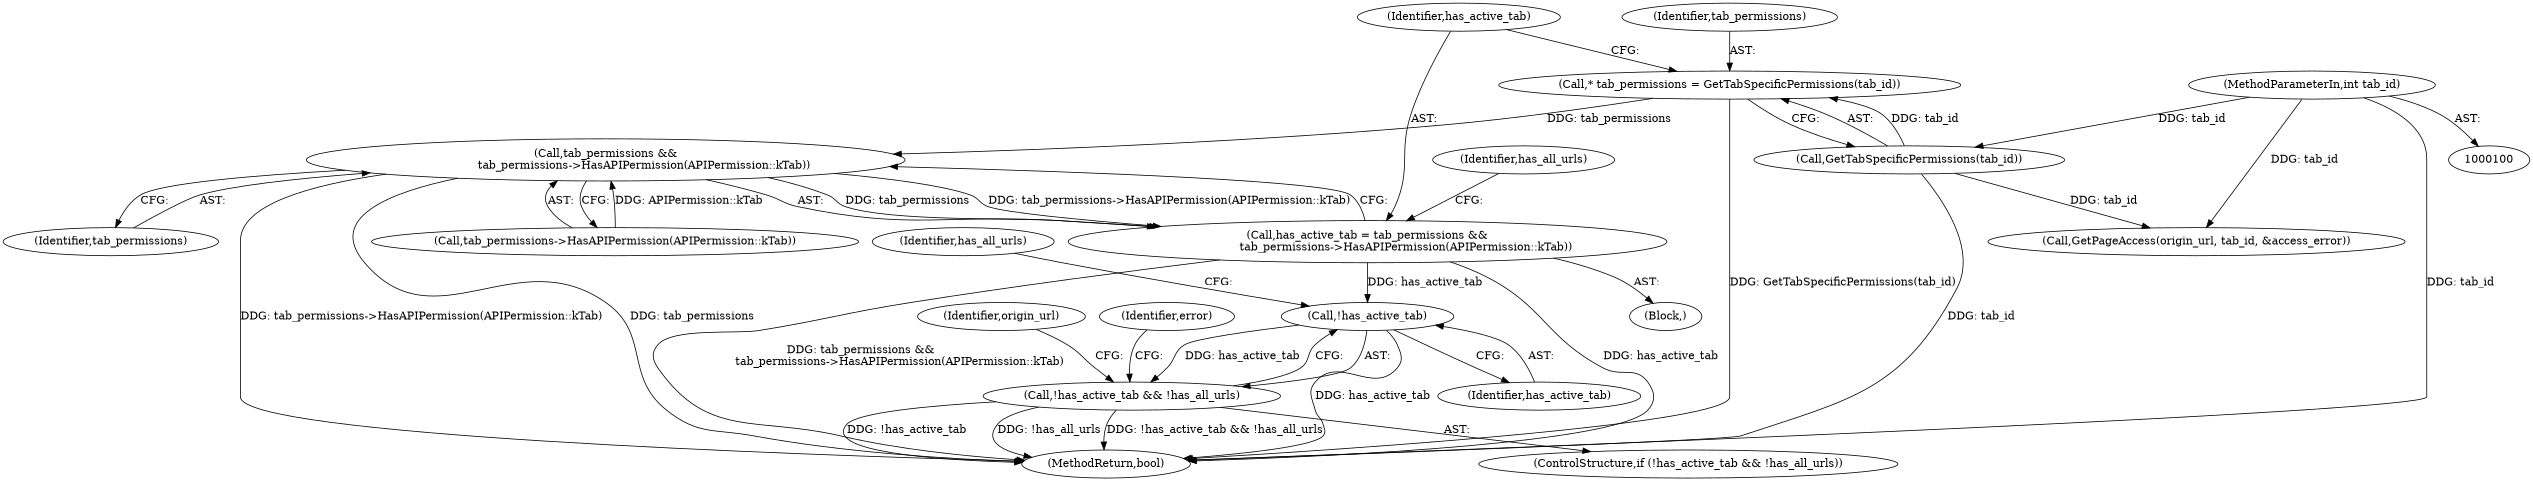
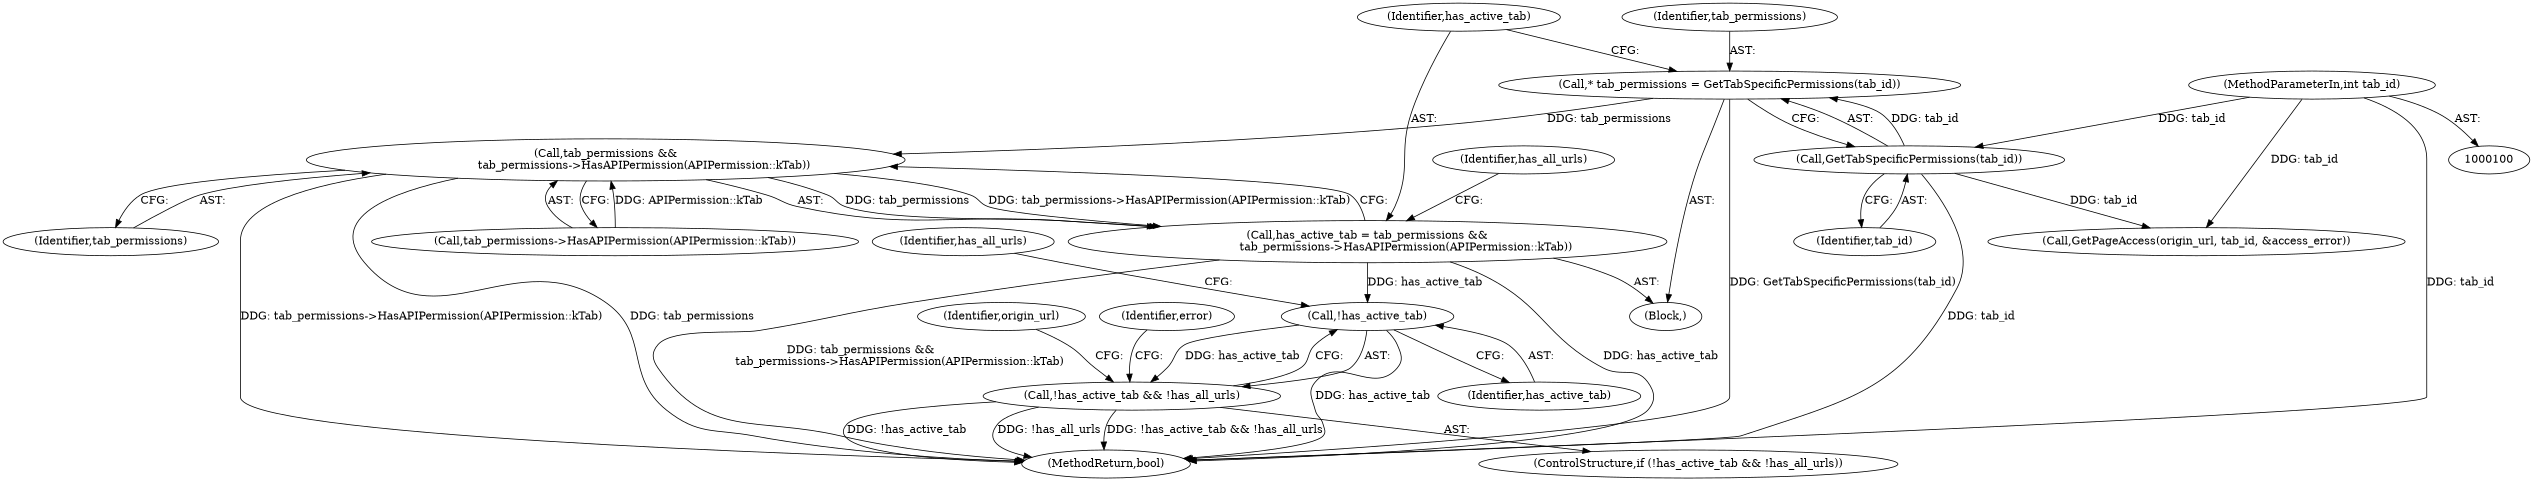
none -> (1689, 195)
none -> (1865, 242)
